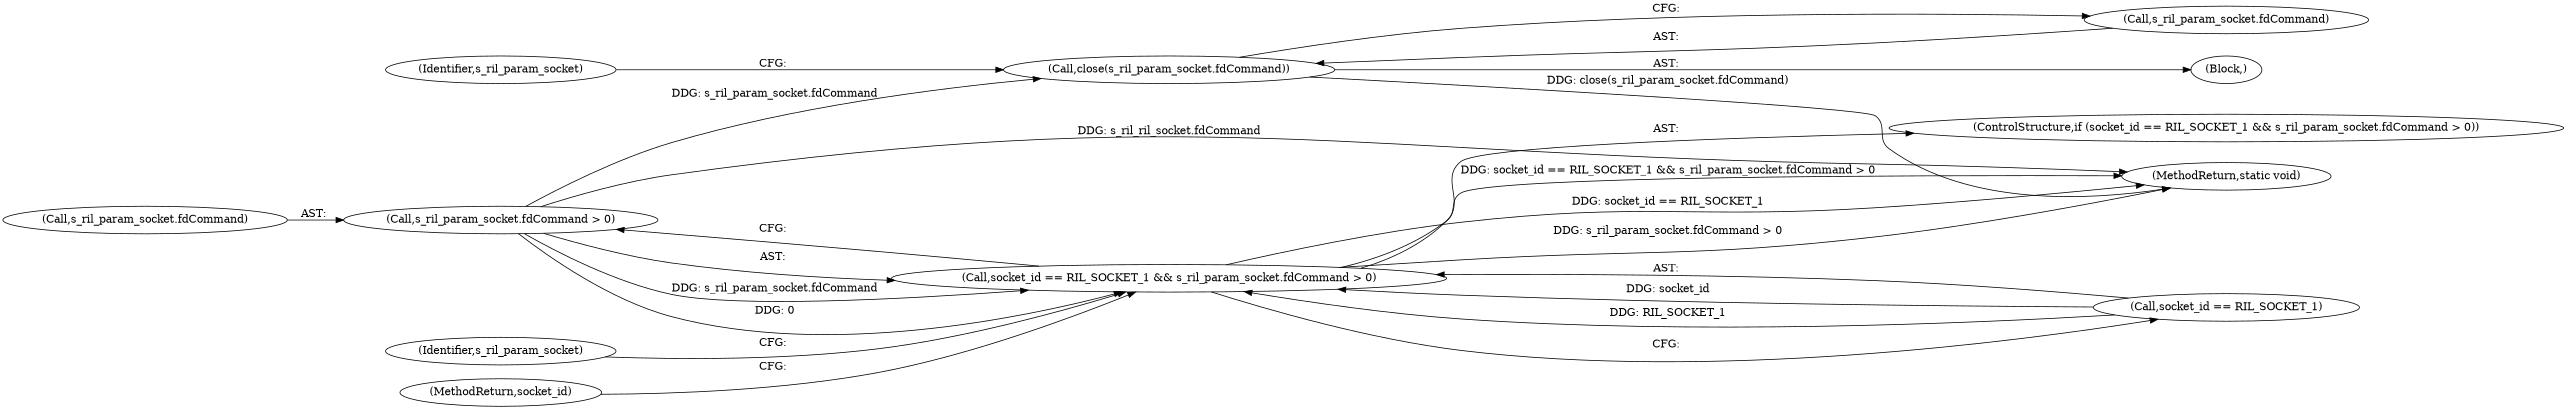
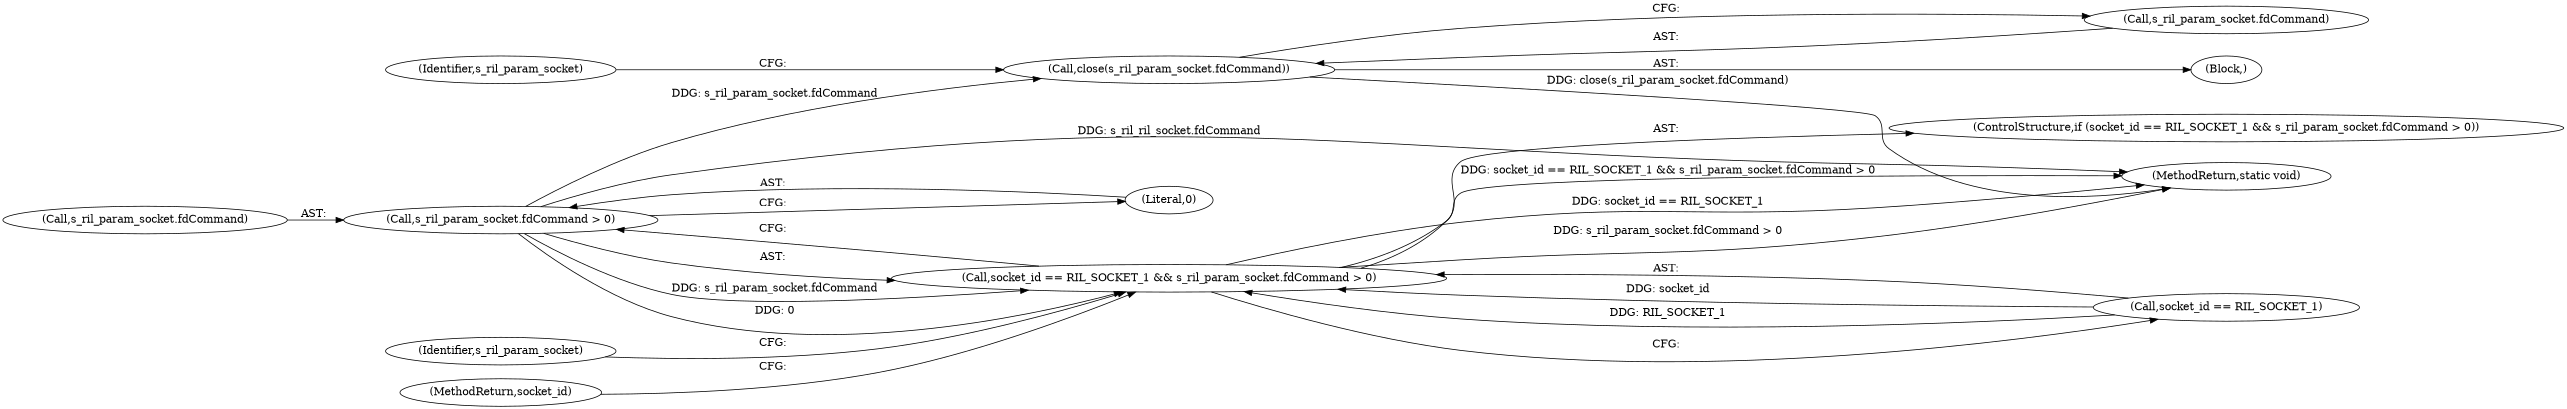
none -> (1169, 200)
